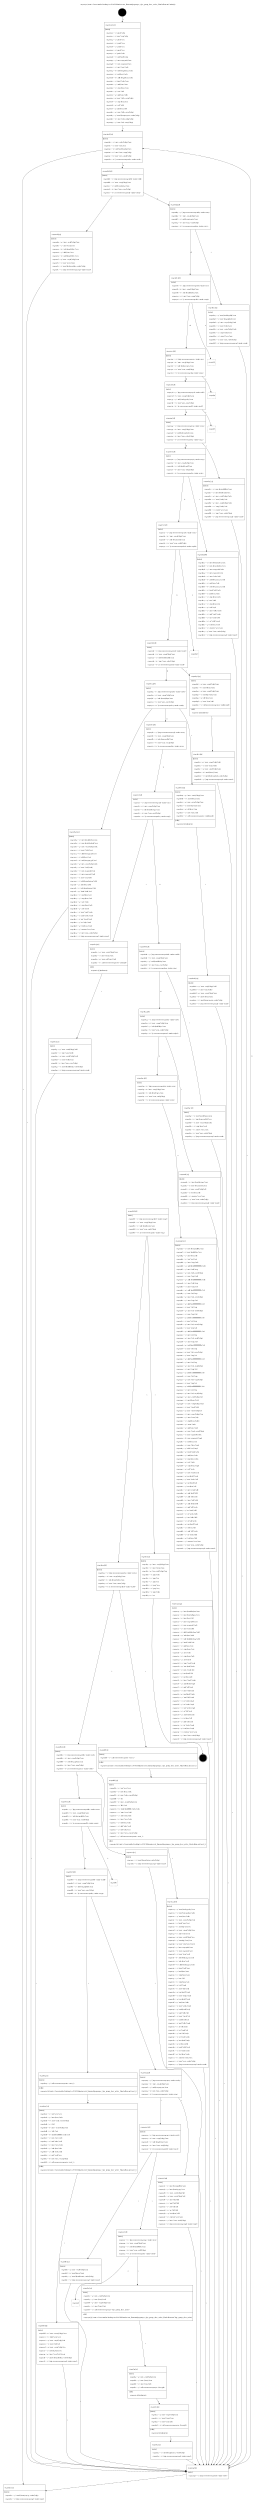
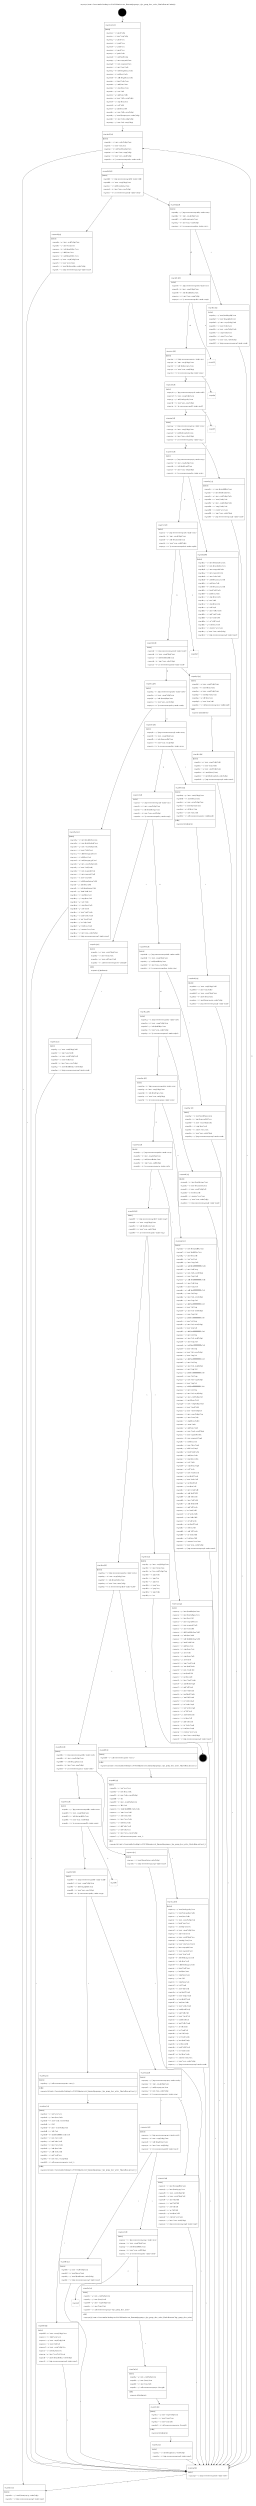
(191, 745) -> (178, 767)
none -> (152, 1156)
